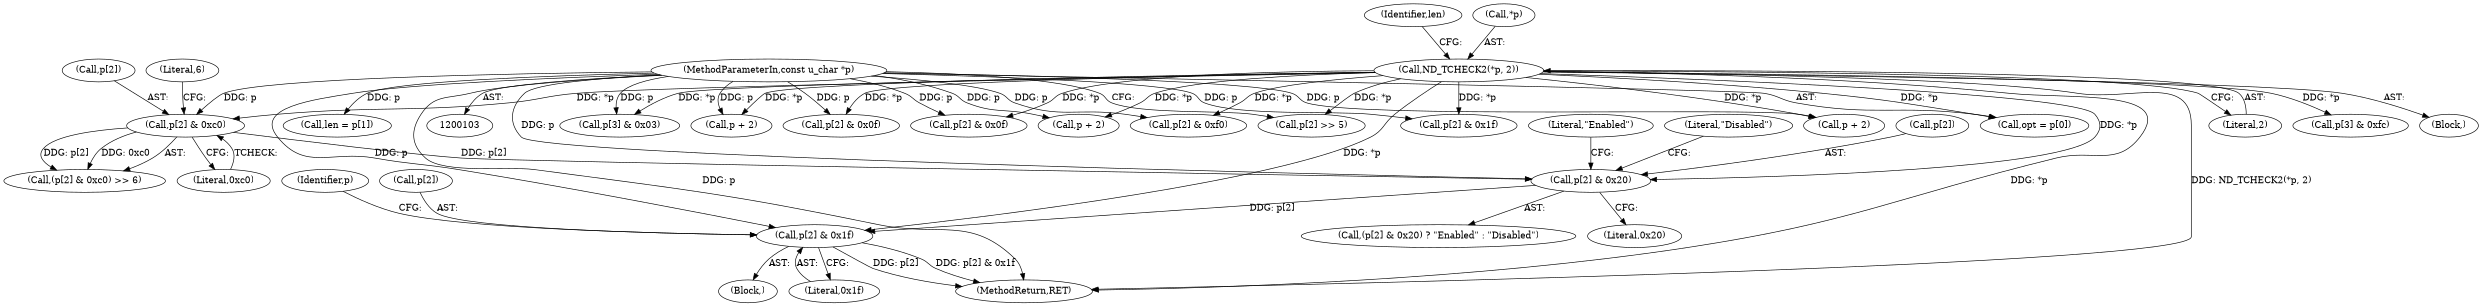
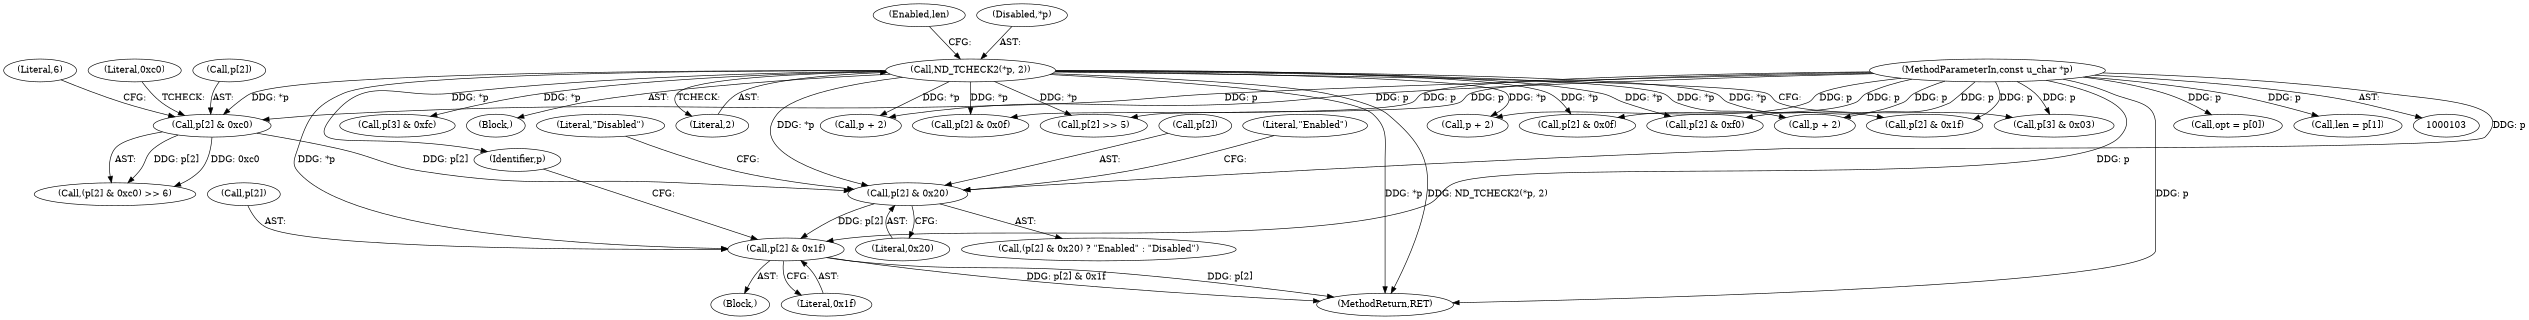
(1413, 15) -> (919, 15)
(1504, 15) -> (1022, 15)
(1765, 88) -> (516, 87)
(697, 98) -> (1792, 98)
(1125, 98) -> (1487, 98)
(1808, 98) -> (2205, 98)
(2224, 98) -> (701, 98)
(460, 126) -> (2446, 126)
(201, 151) -> none
none -> (886, 224)
